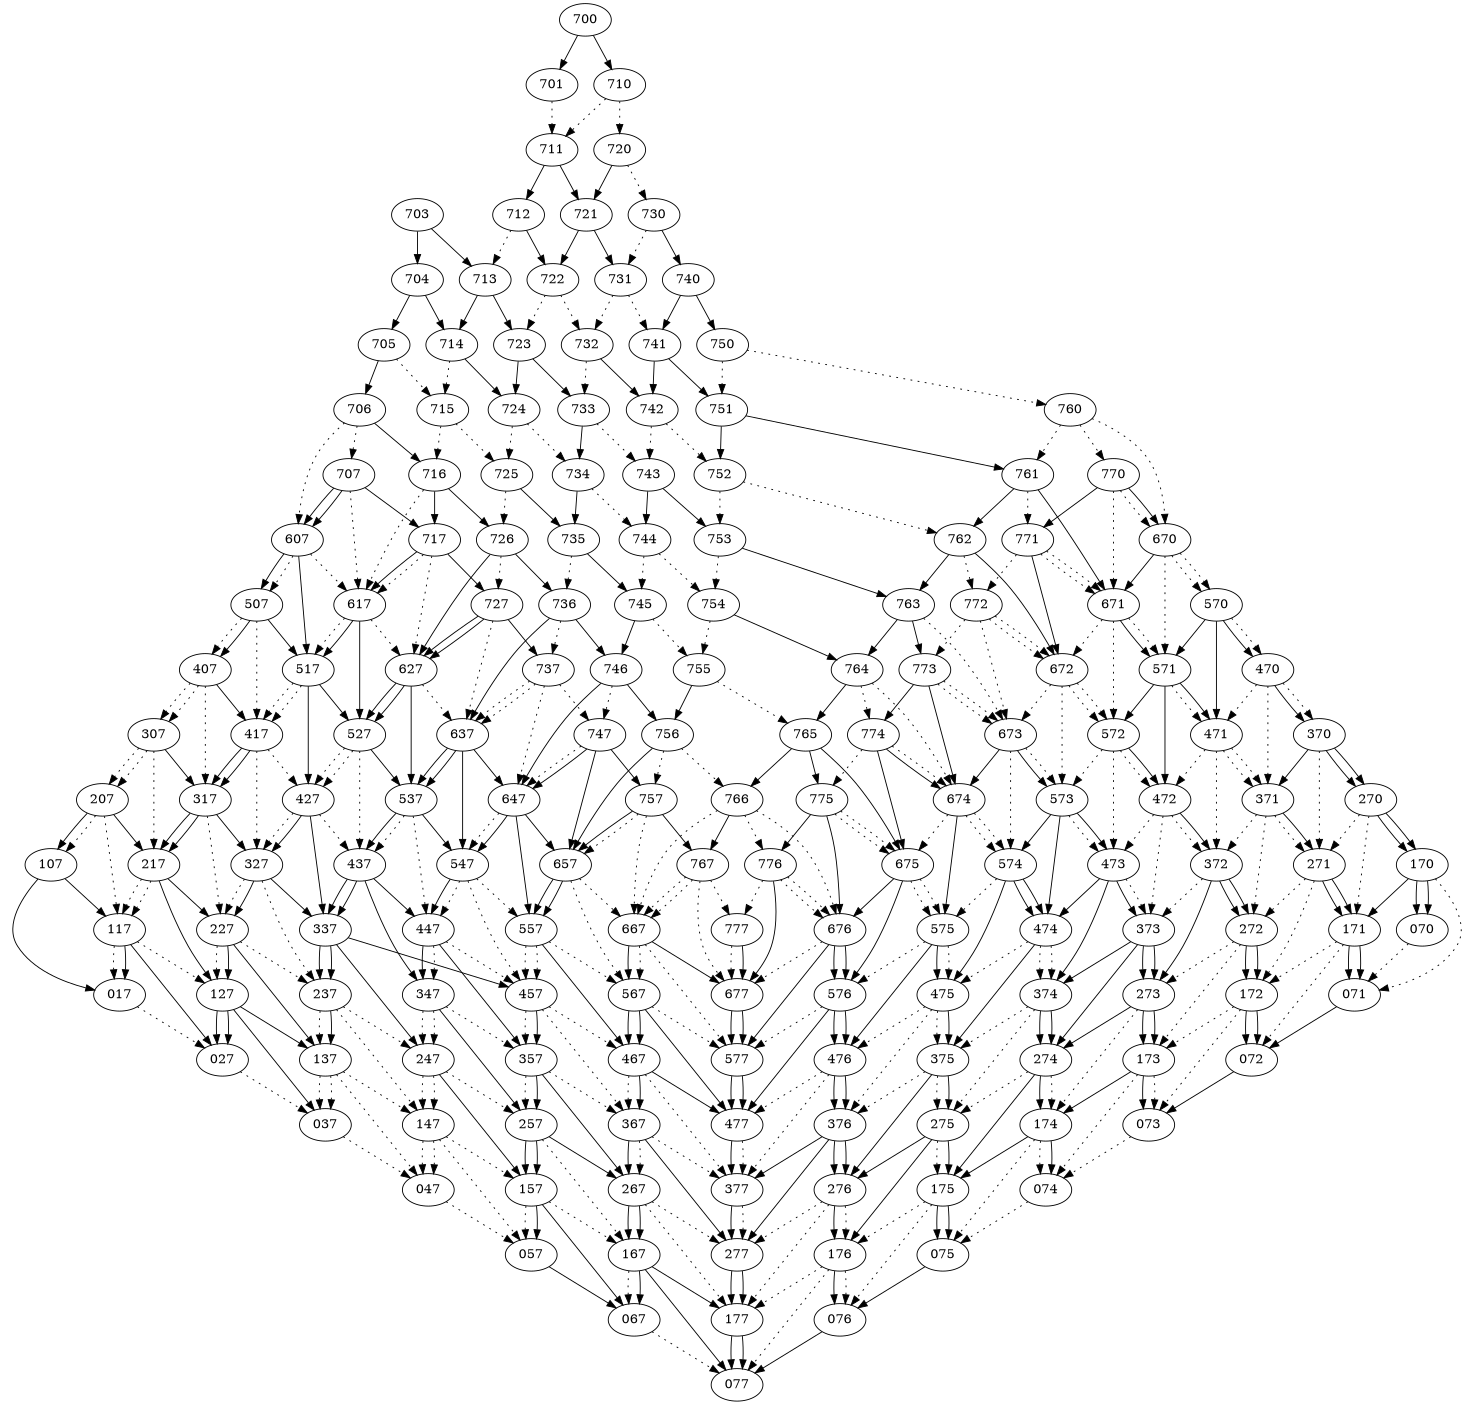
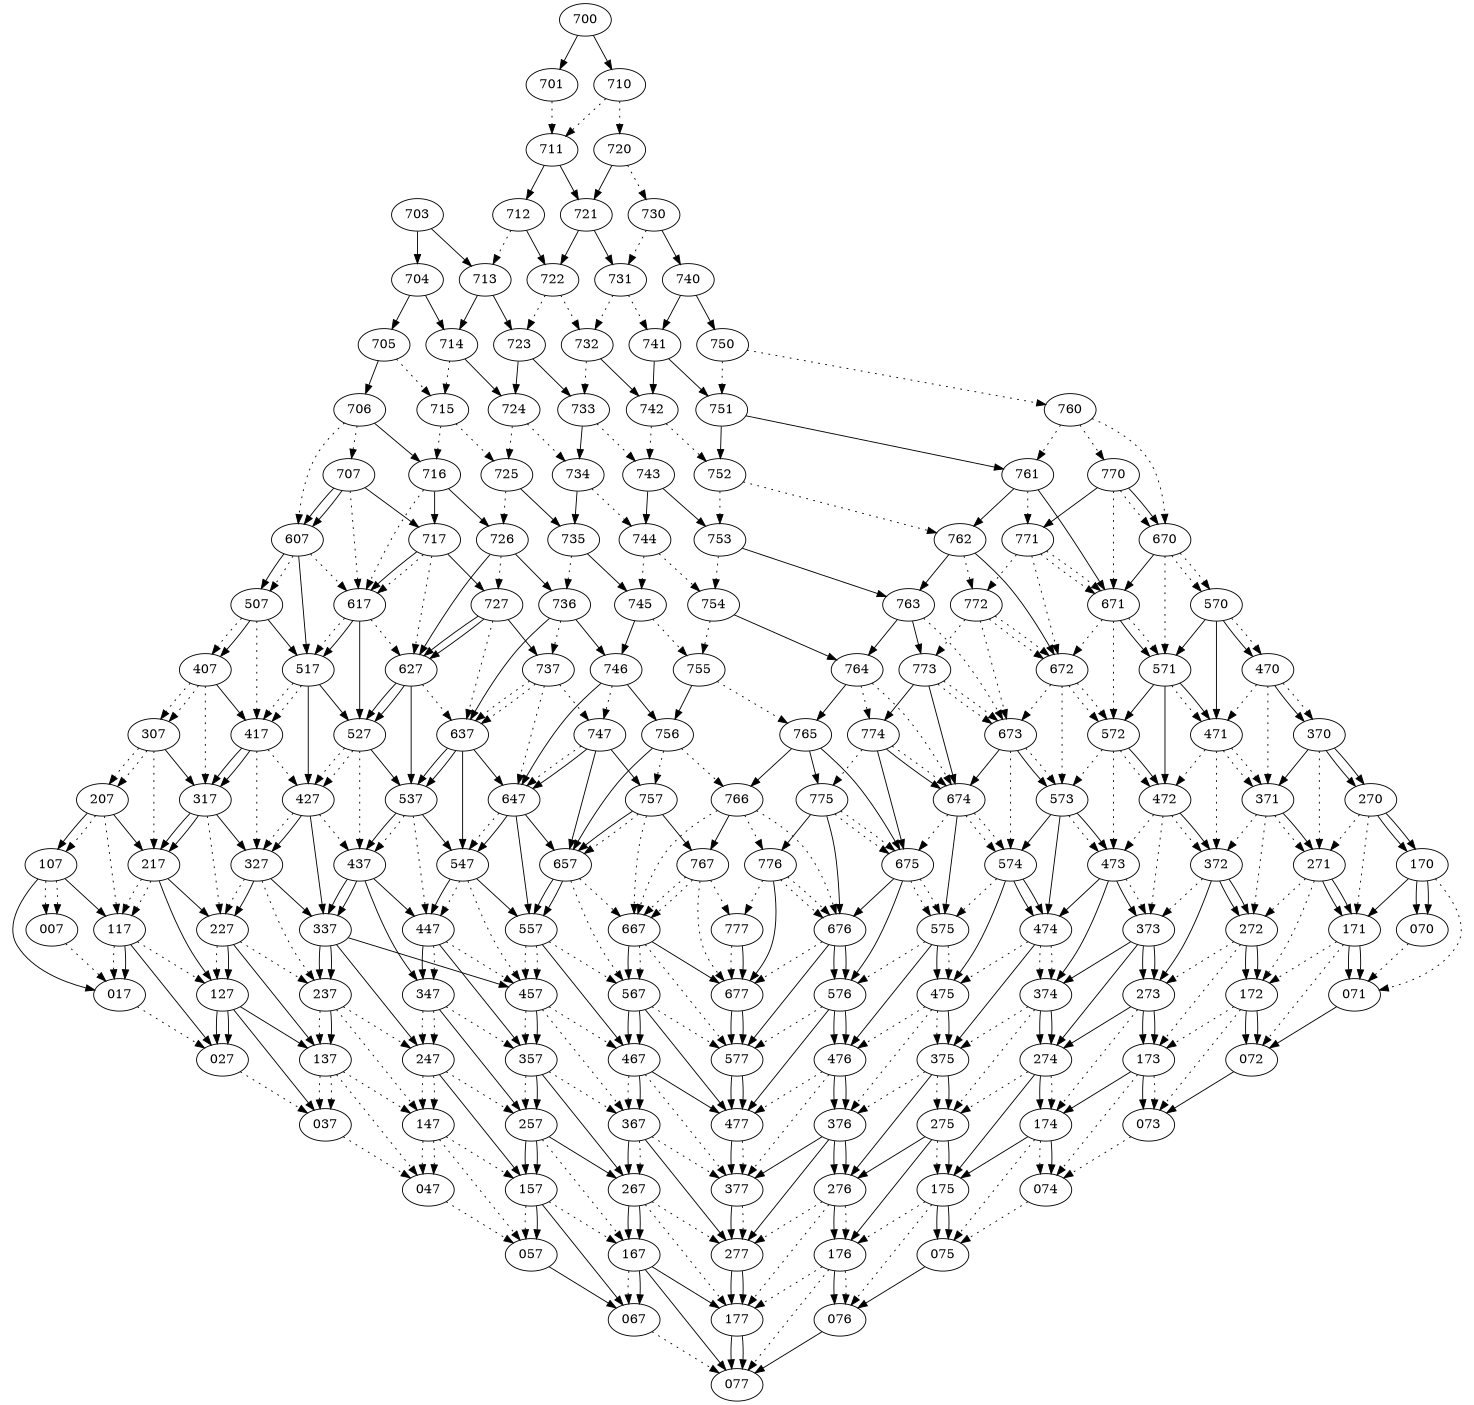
(1044, 600) -> (1044, 600)
(494, 894) -> (494, 894)
none -> (52, 930)
